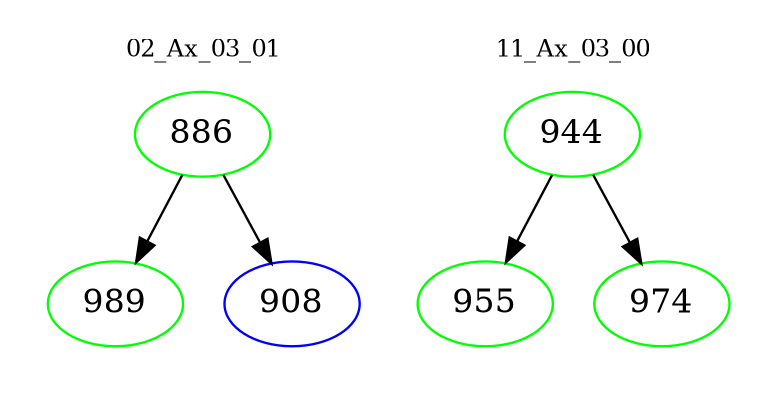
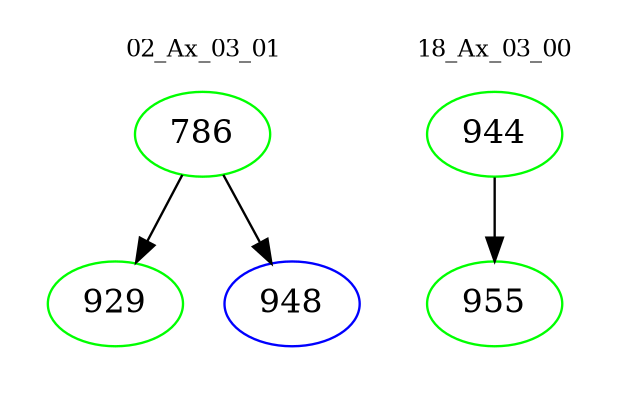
(574, 51) -> (495, 51)
(203, 134) -> (203, 134)
(115, 304) -> (115, 304)
(292, 304) -> (292, 304)
(662, 304) -> none
